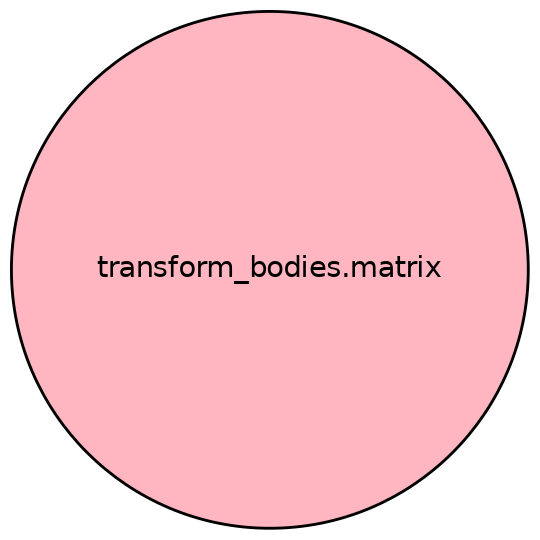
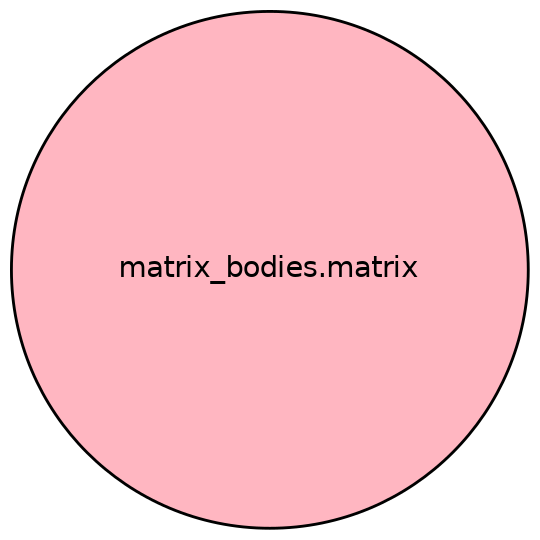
(270, 270) -> (270, 270)
